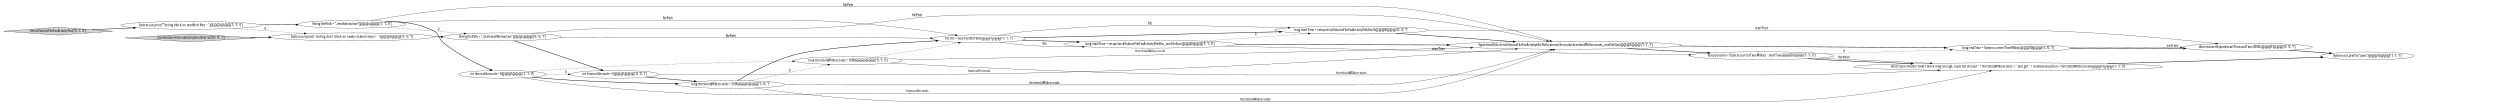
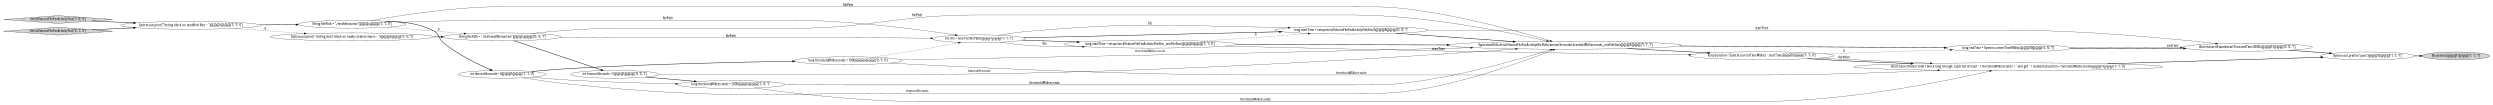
none -> (58, 20)
(191, 38) -> none
(834, 49) -> none
none -> (2456, 56)
(662, 64) -> (662, 64)
(788, 73) -> none
(557, 74) -> none
(604, 82) -> (604, 82)
